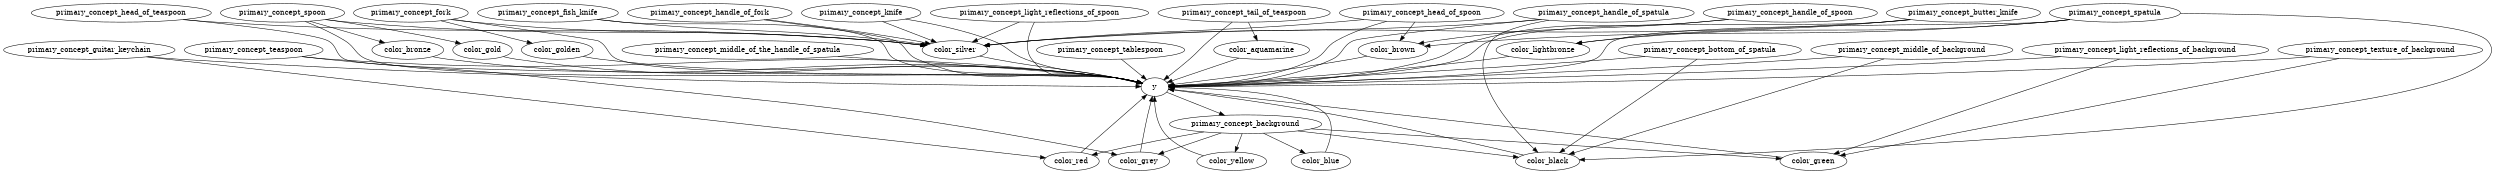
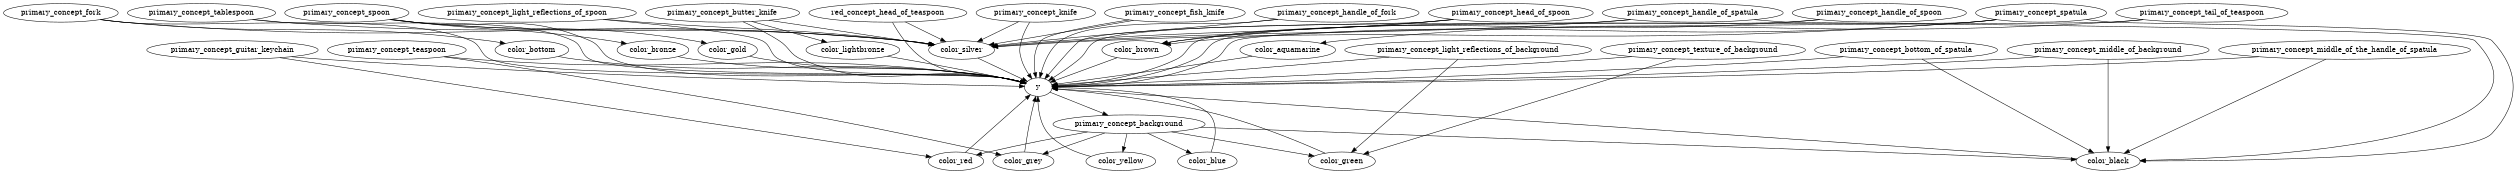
(121, 13) -> (888, 13)
none -> (591, 29)
(1826, 30) -> (1497, 35)
(557, 50) -> (532, 50)
none -> (2227, 105)
